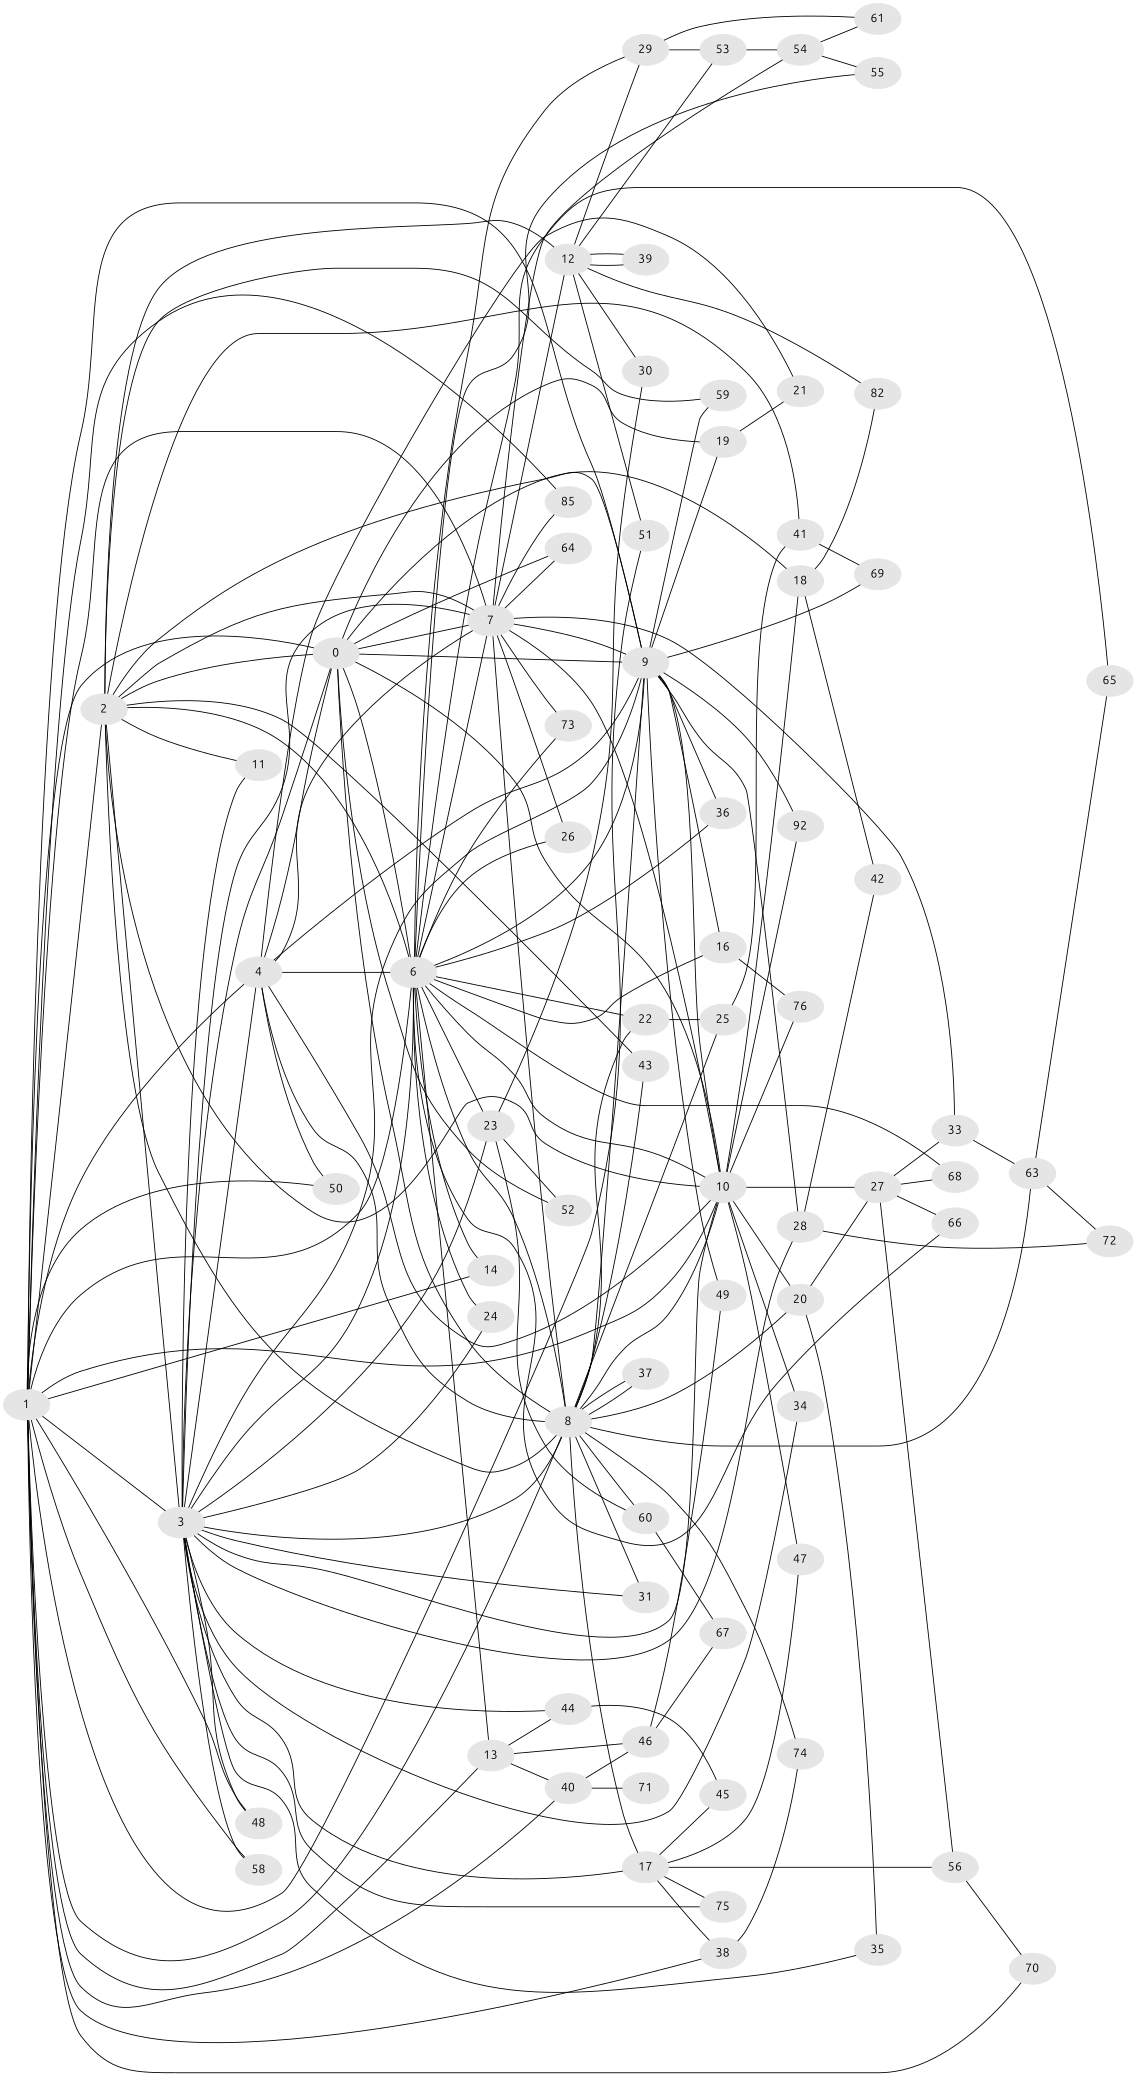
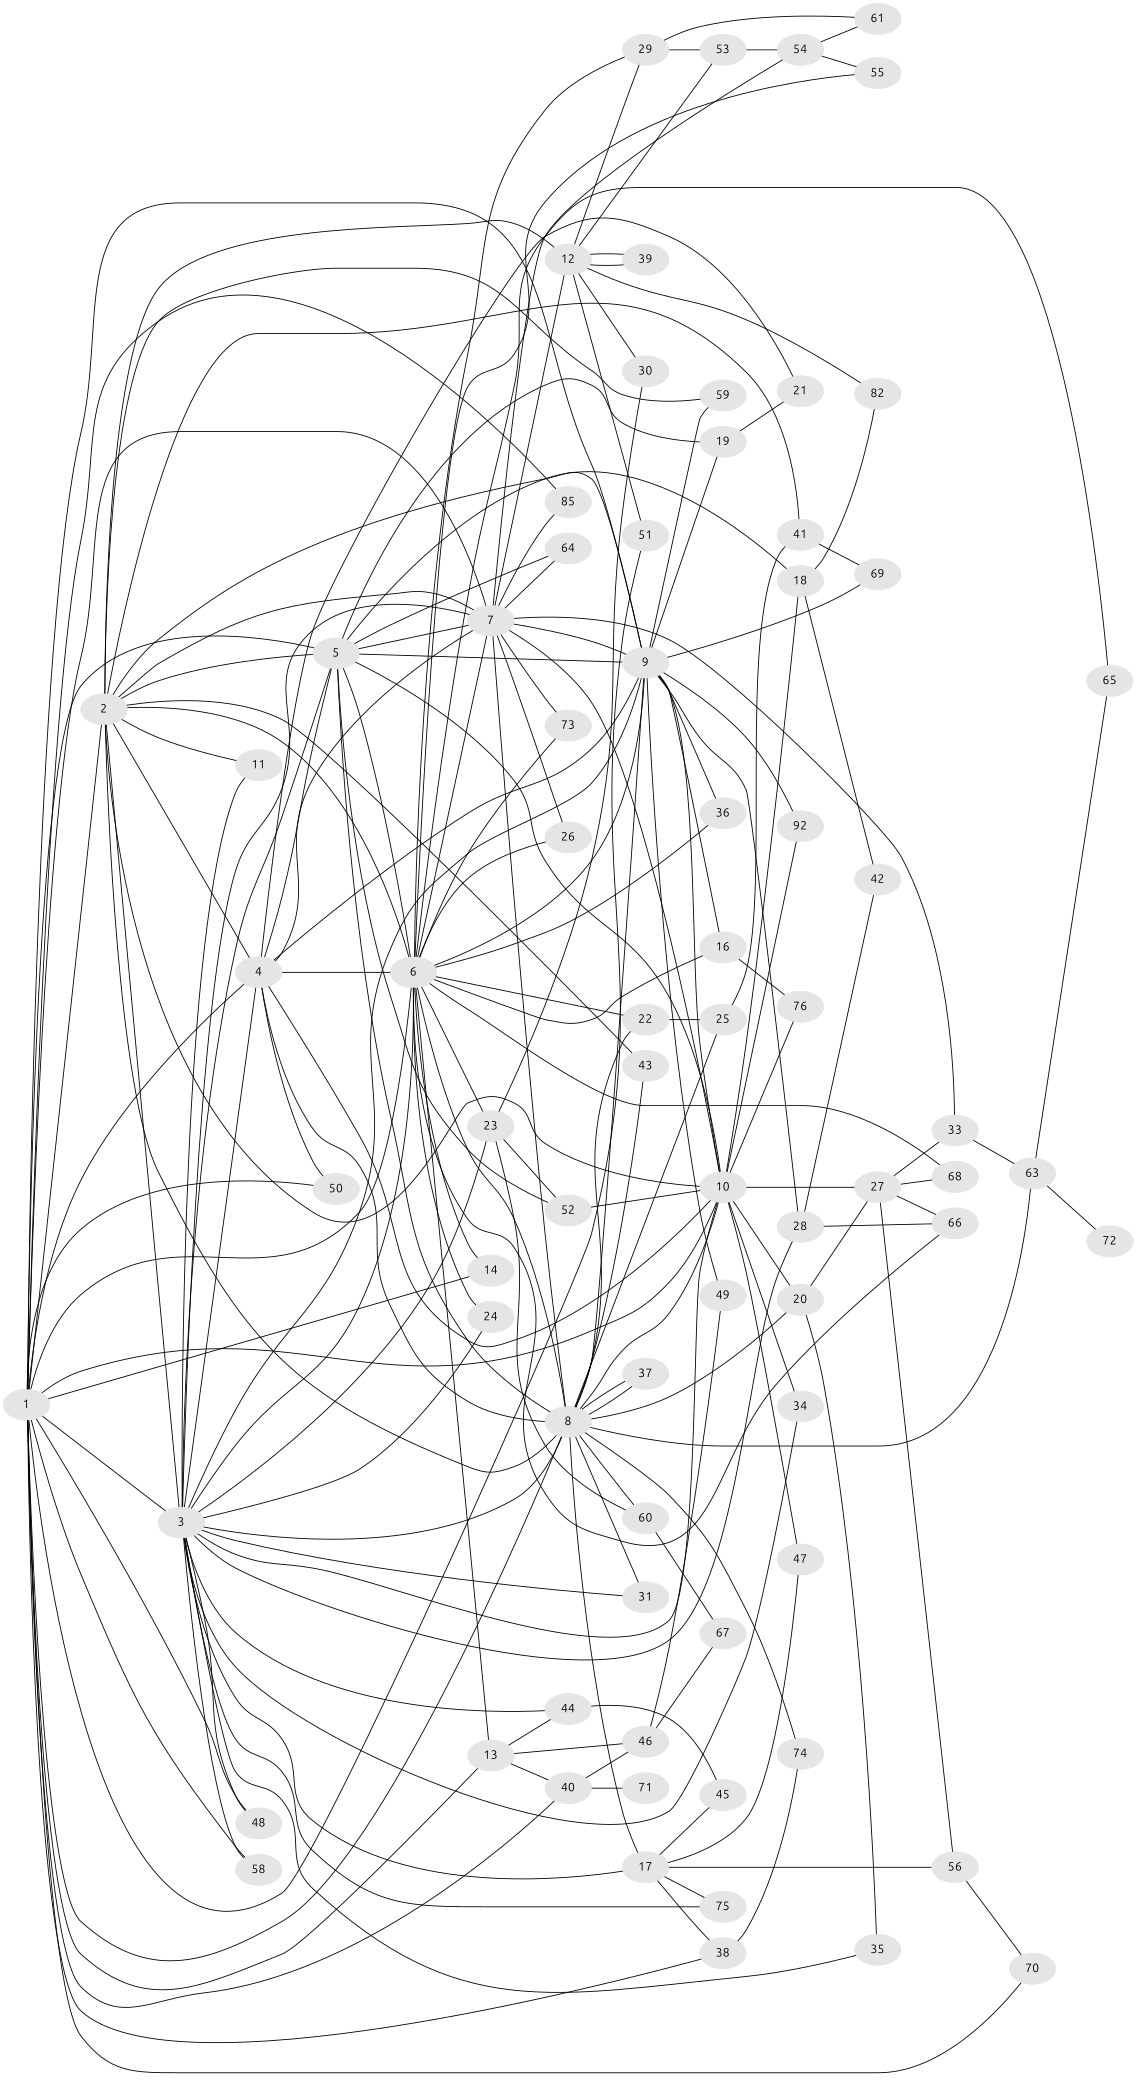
(336, 653) -> (336, 653)
none -> (181, 841)
(542, 1115) -> (646, 1199)
(954, 1248) -> (875, 1225)
